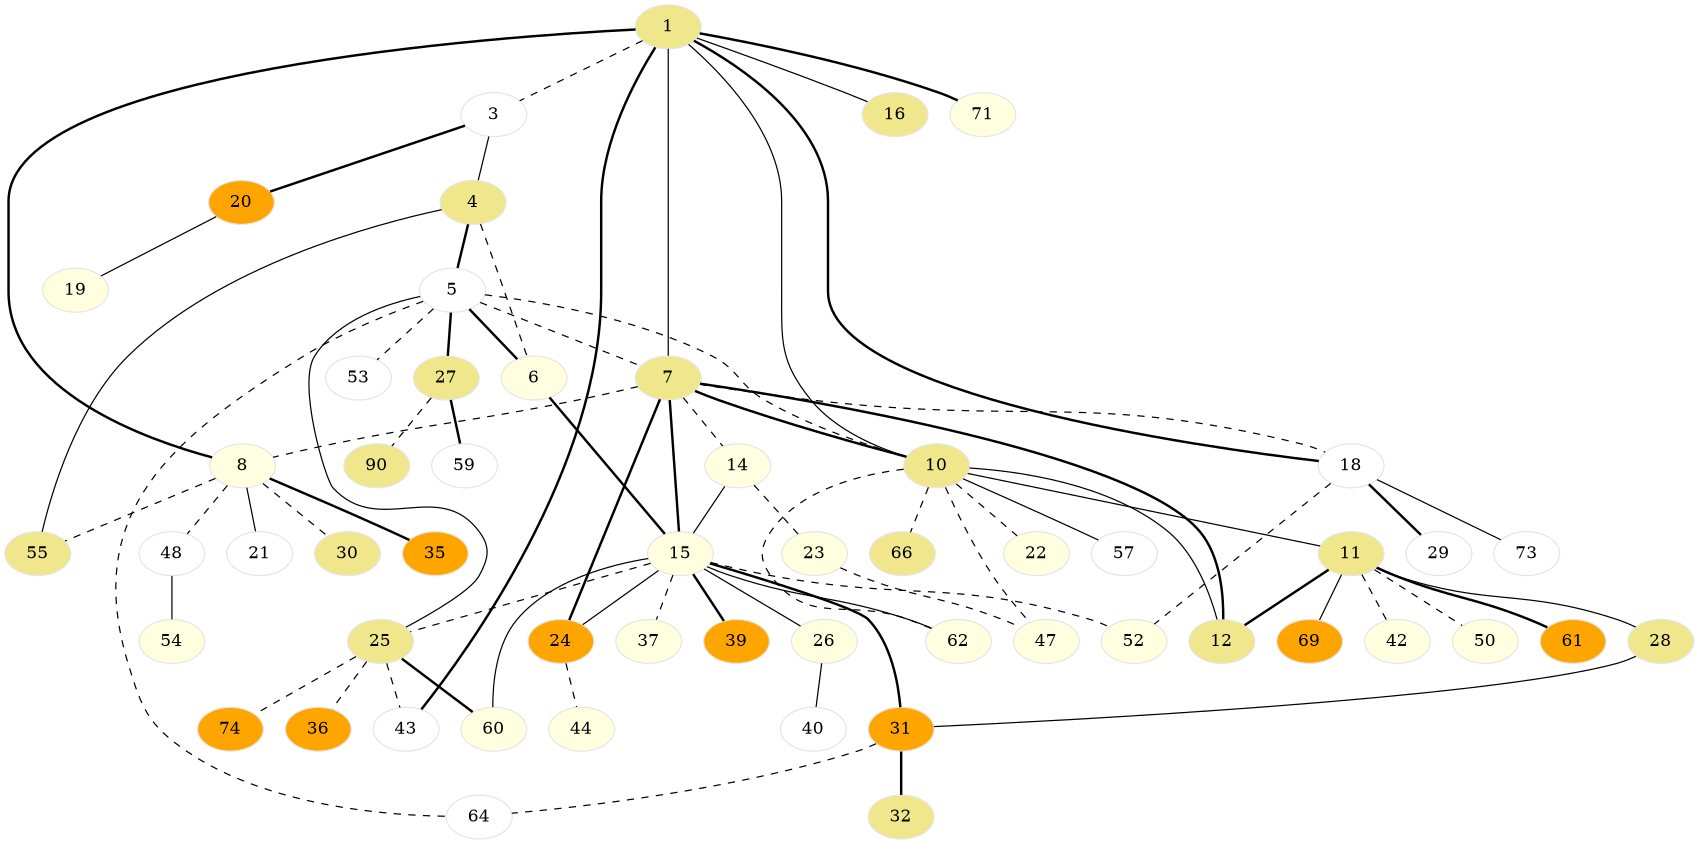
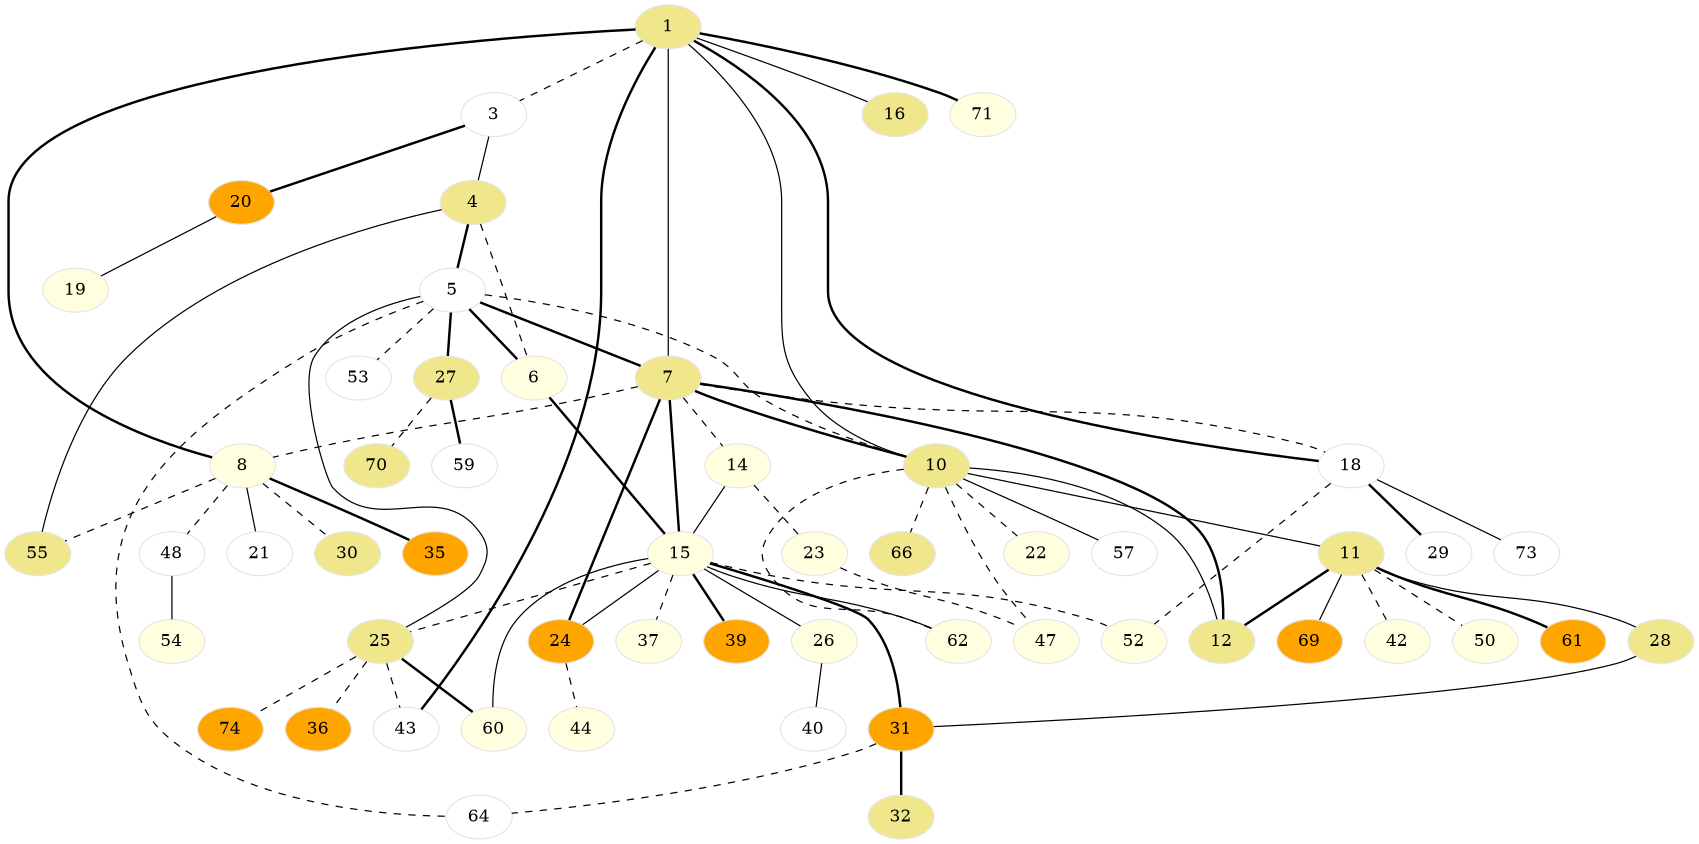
(560, 334) -> (560, 334)
(377, 466) -> (377, 466)
